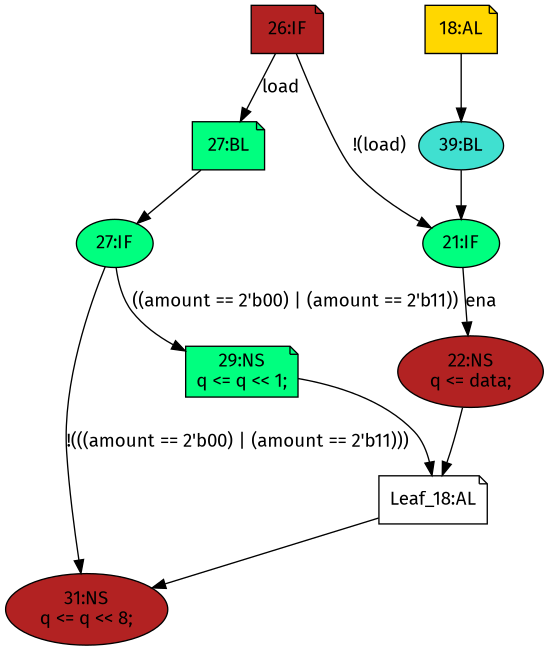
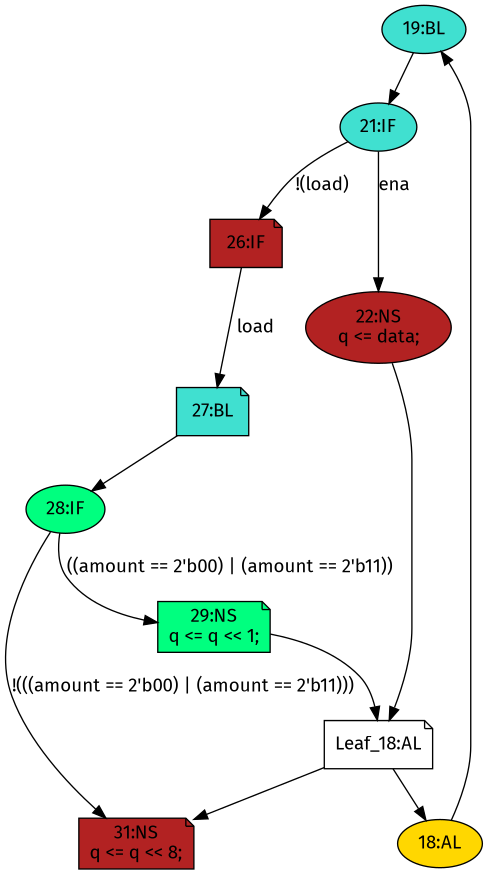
(461, 29) -> (440, 844)
(228, 146) -> (213, 412)
(461, 146) -> (424, 29)
(340, 151) -> (303, 169)
(115, 243) -> (65, 509)
(461, 243) -> (378, 127)
(87, 609) -> (136, 844)
none -> (406, 789)
